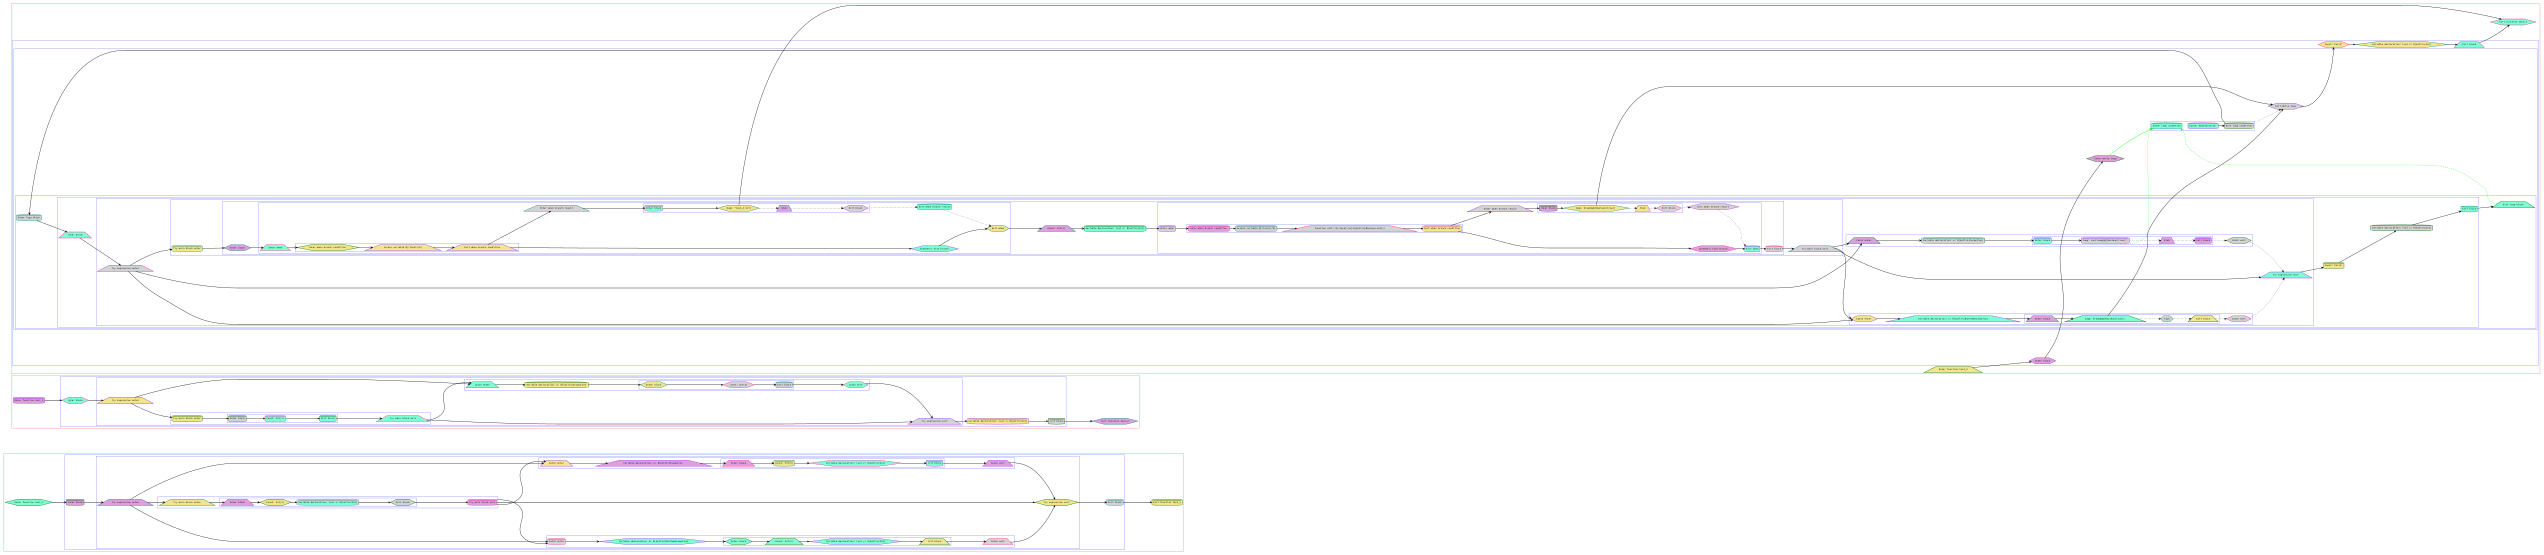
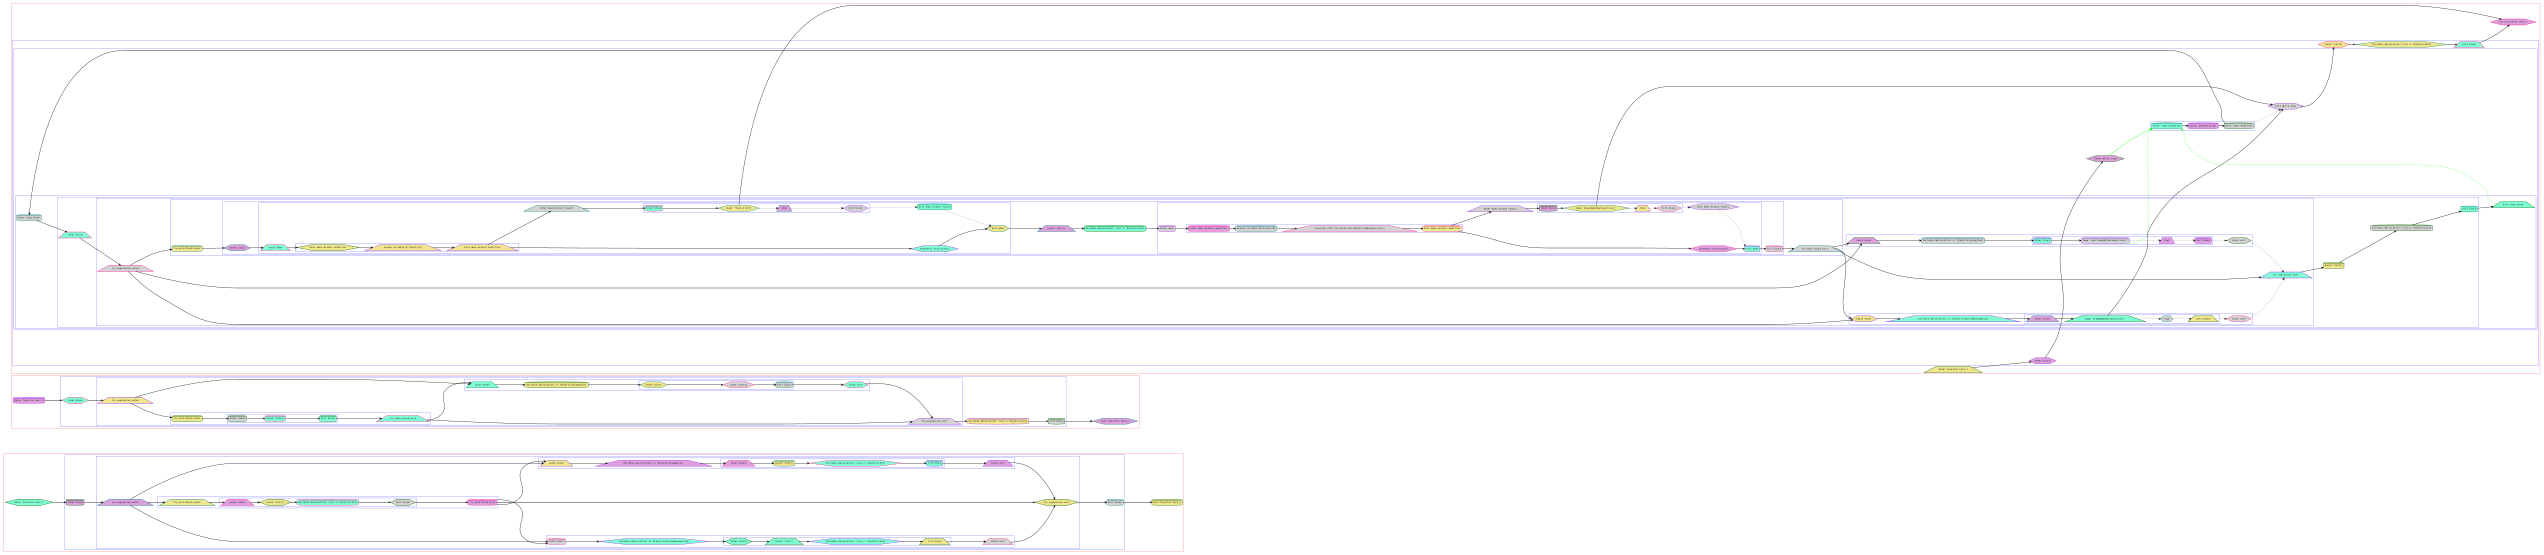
(2513, 22) -> (2513, 22)
none -> (2184, 126)
(2203, 126) -> (2203, 126)
